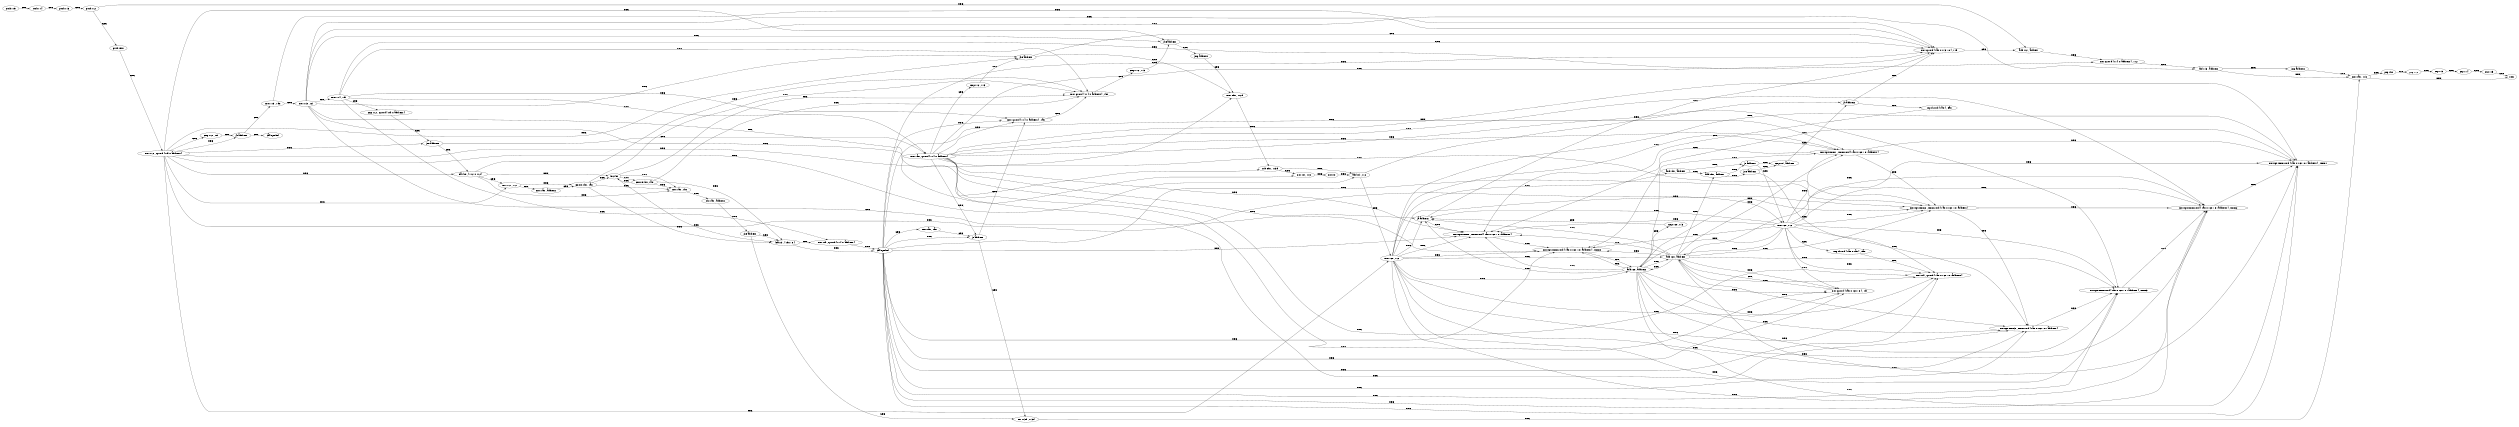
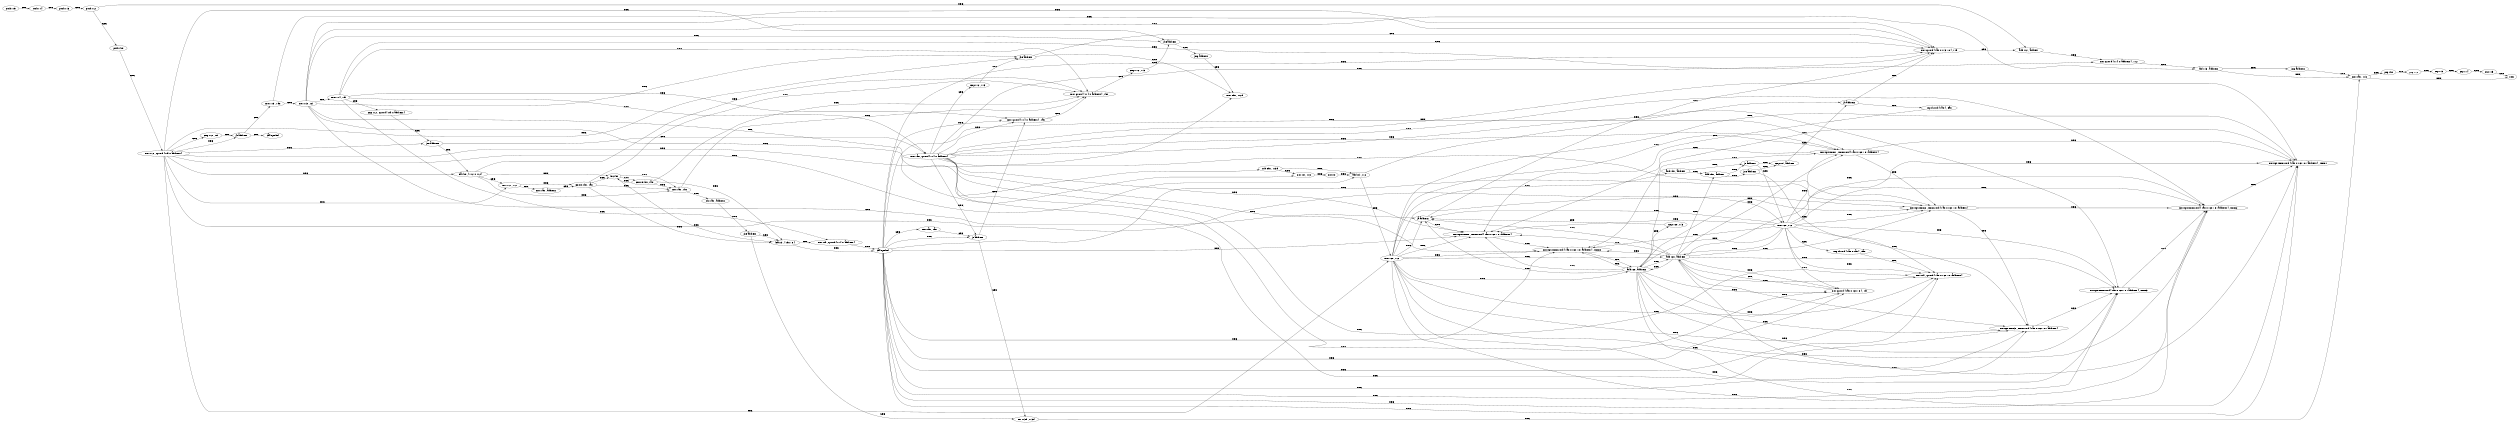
(118, 48) -> (118, 48)
(832, 98) -> (870, 116)
(1252, 131) -> none
